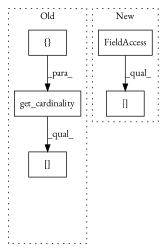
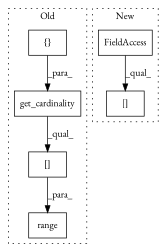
none -> (48, 225)
